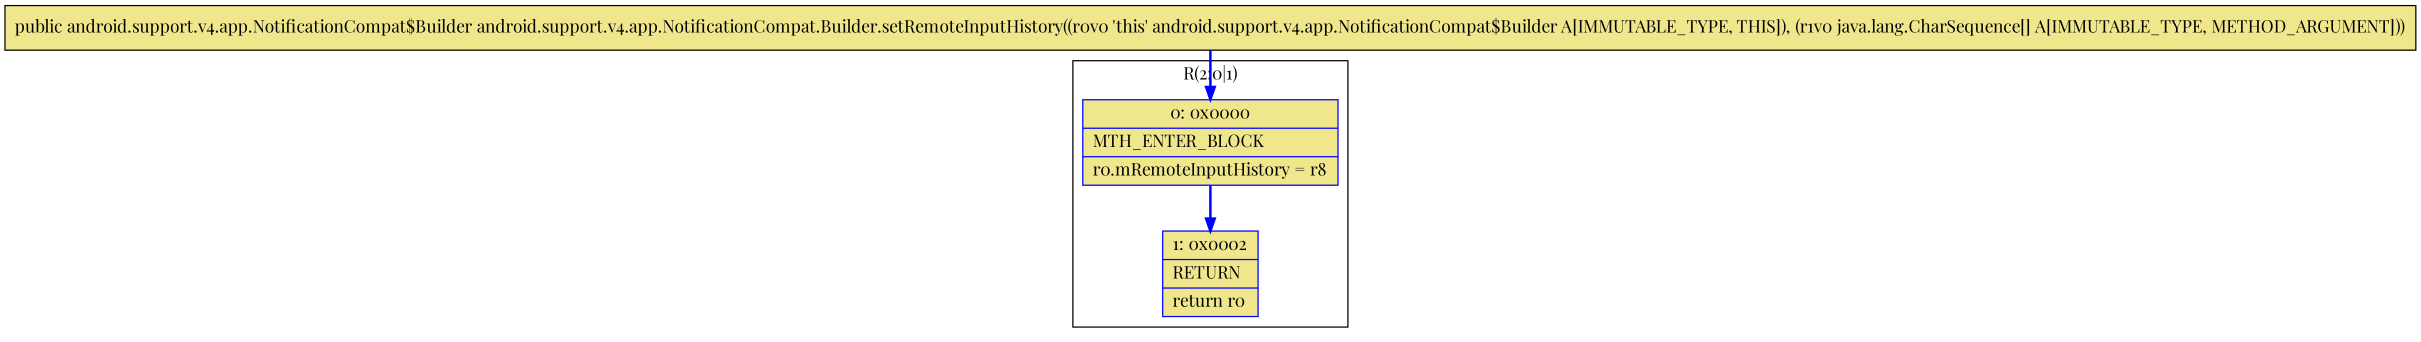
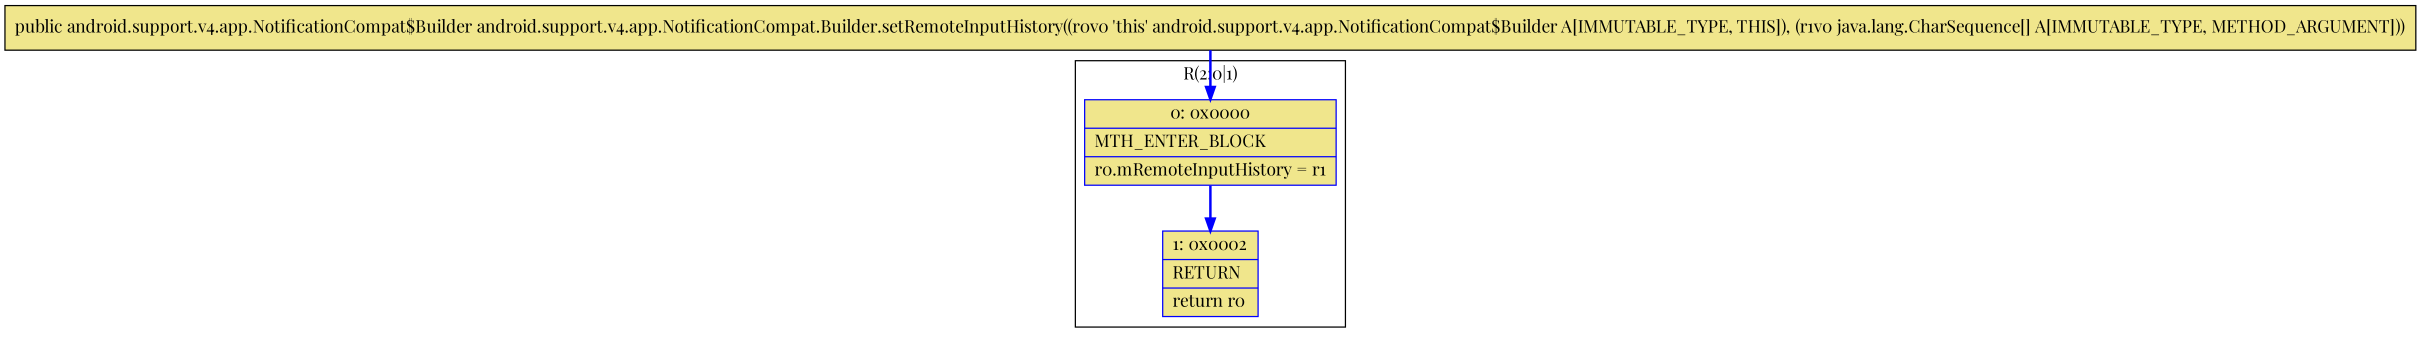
(1210, 170) -> (1210, 170)
